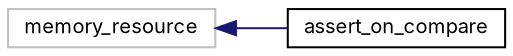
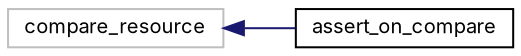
(112, 28) -> (116, 28)
